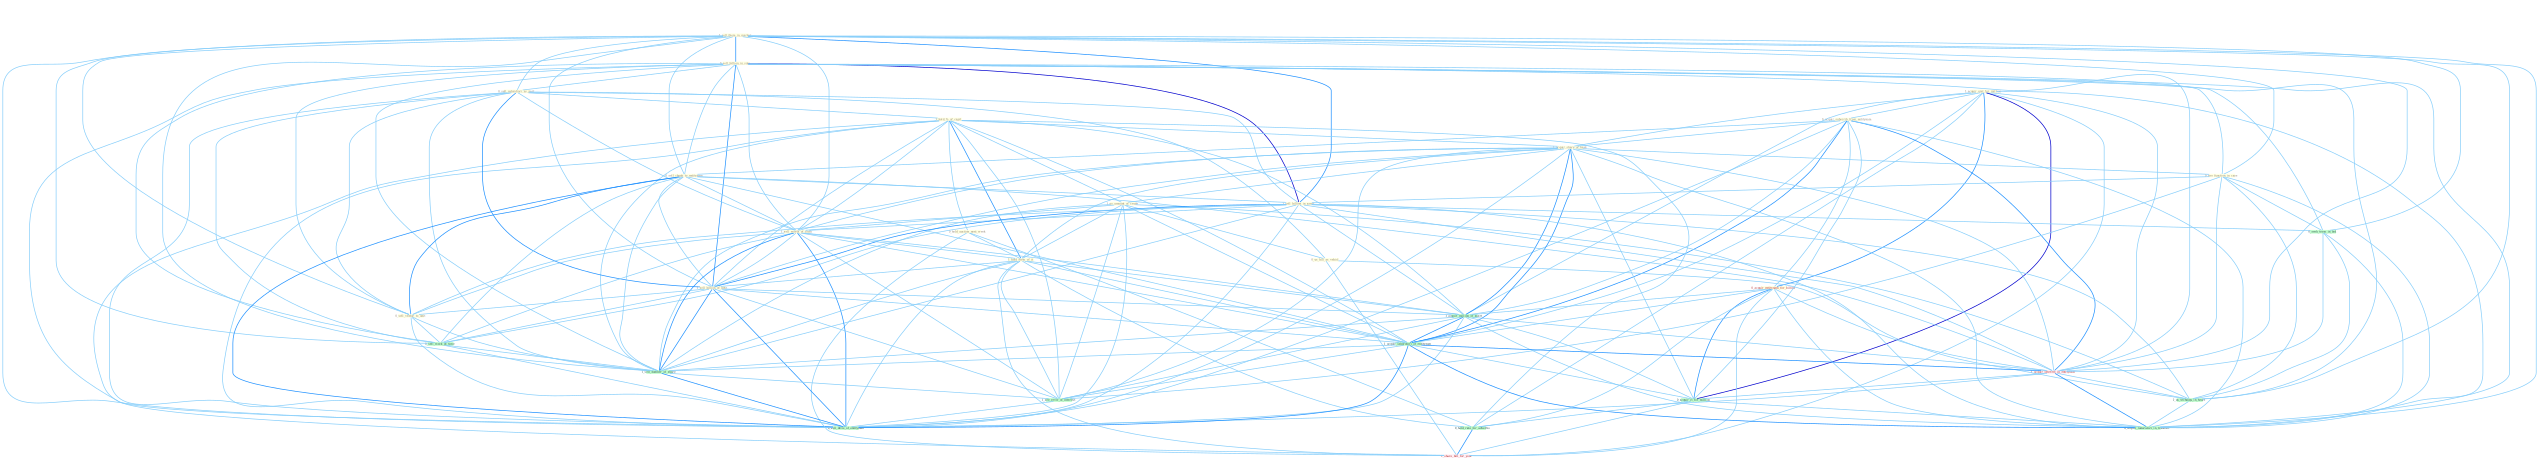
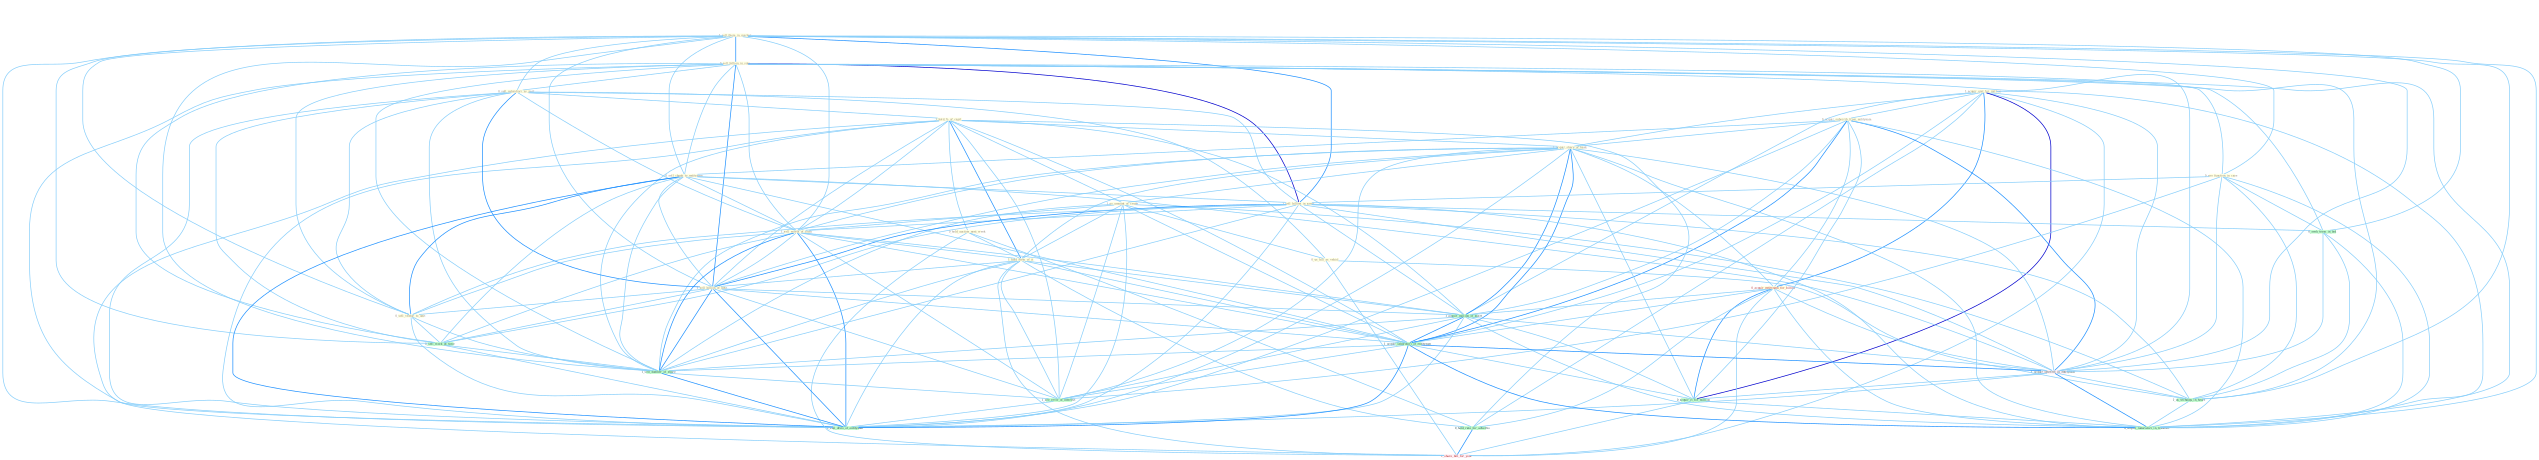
(1912, 162) -> (1681, 205)
(2054, 372) -> (2054, 372)
(1583, 414) -> none
(846, 428) -> (846, 428)
